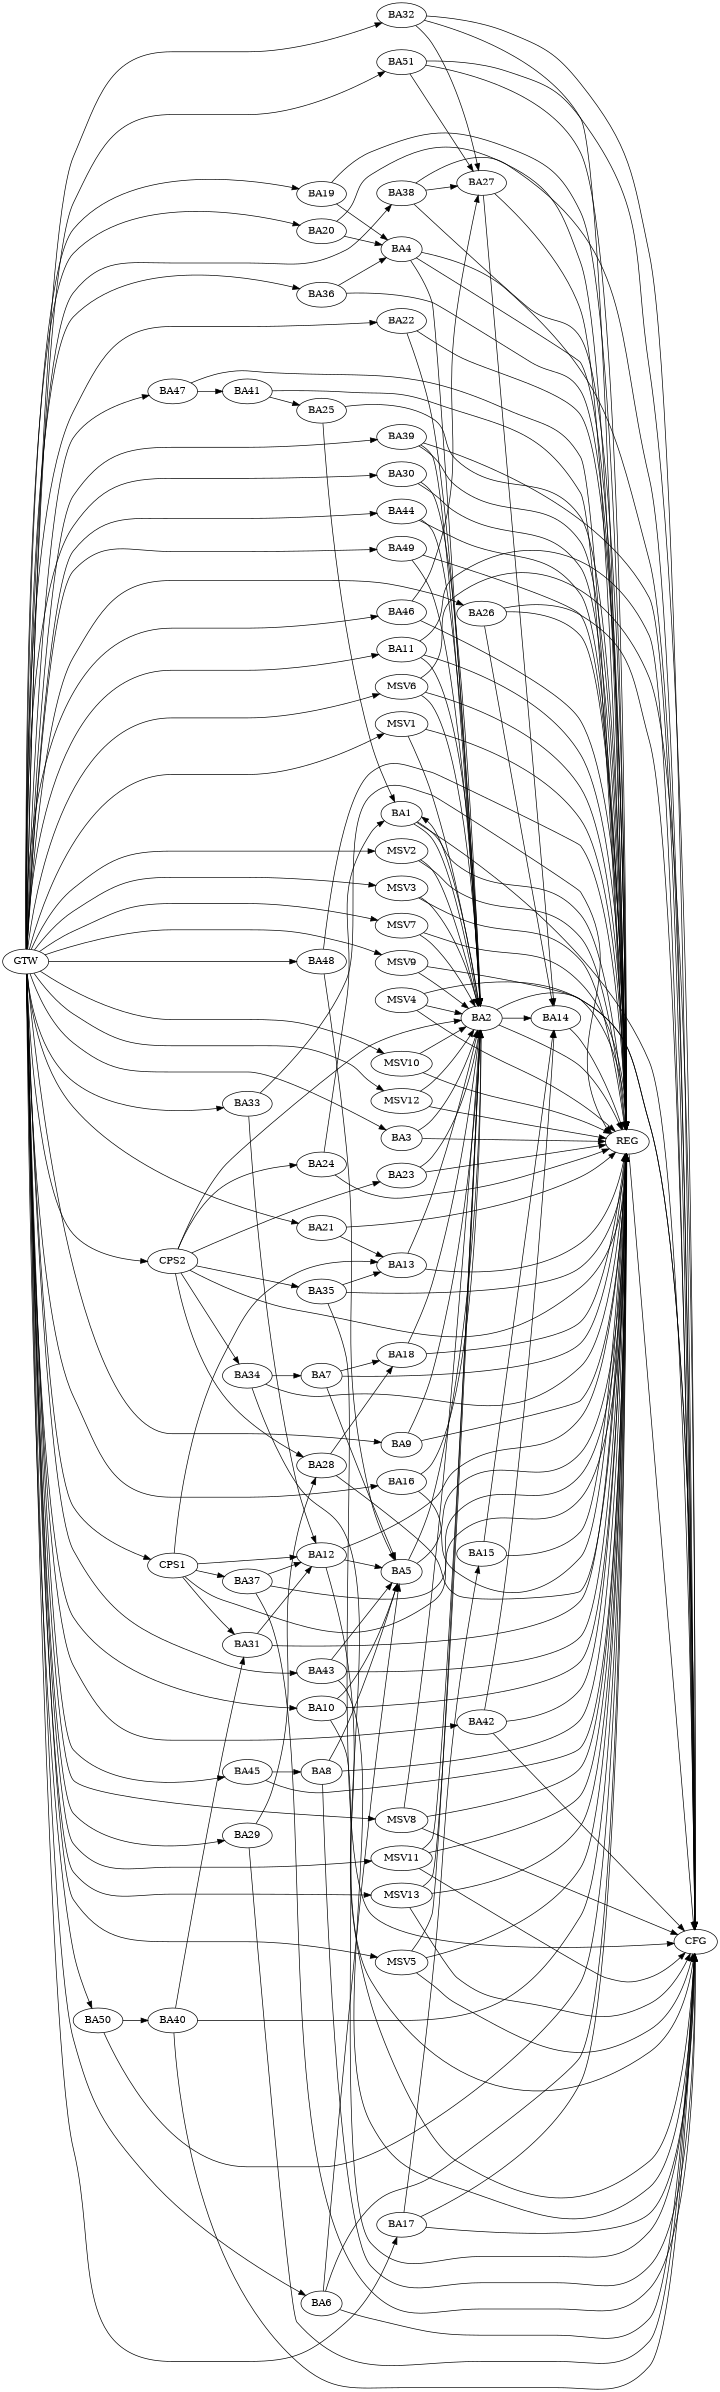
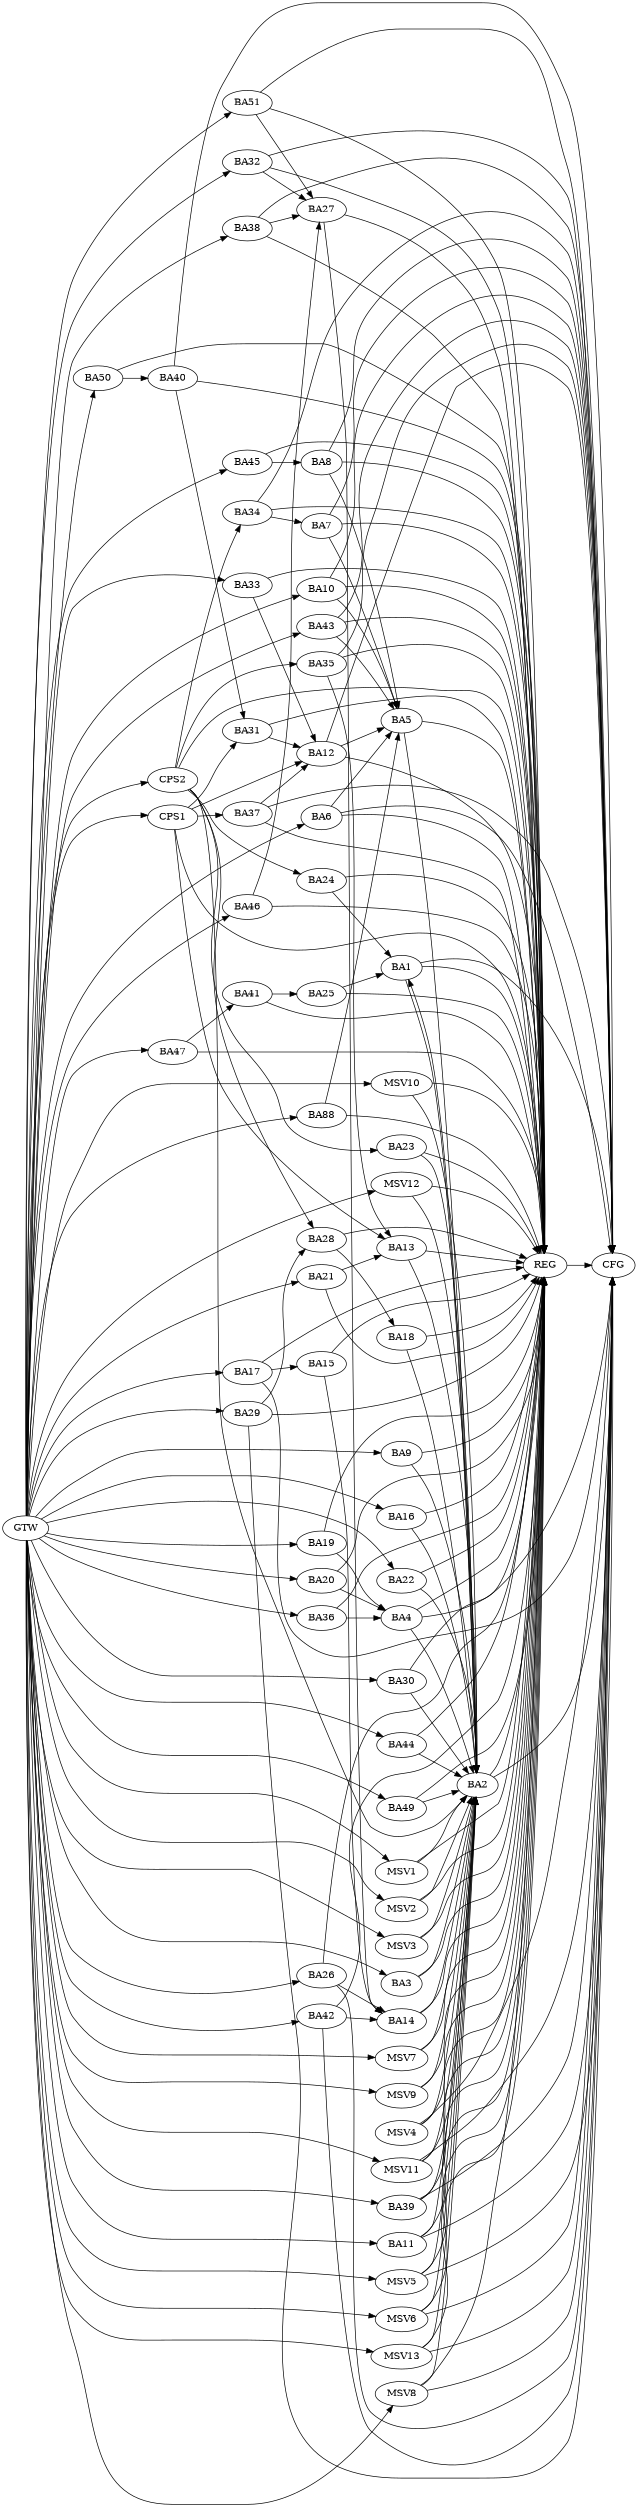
(322, 962) -> (322, 1115)
(513, 1018) -> (451, 1933)
(357, 1367) -> (574, 331)
none -> (430, 1391)
